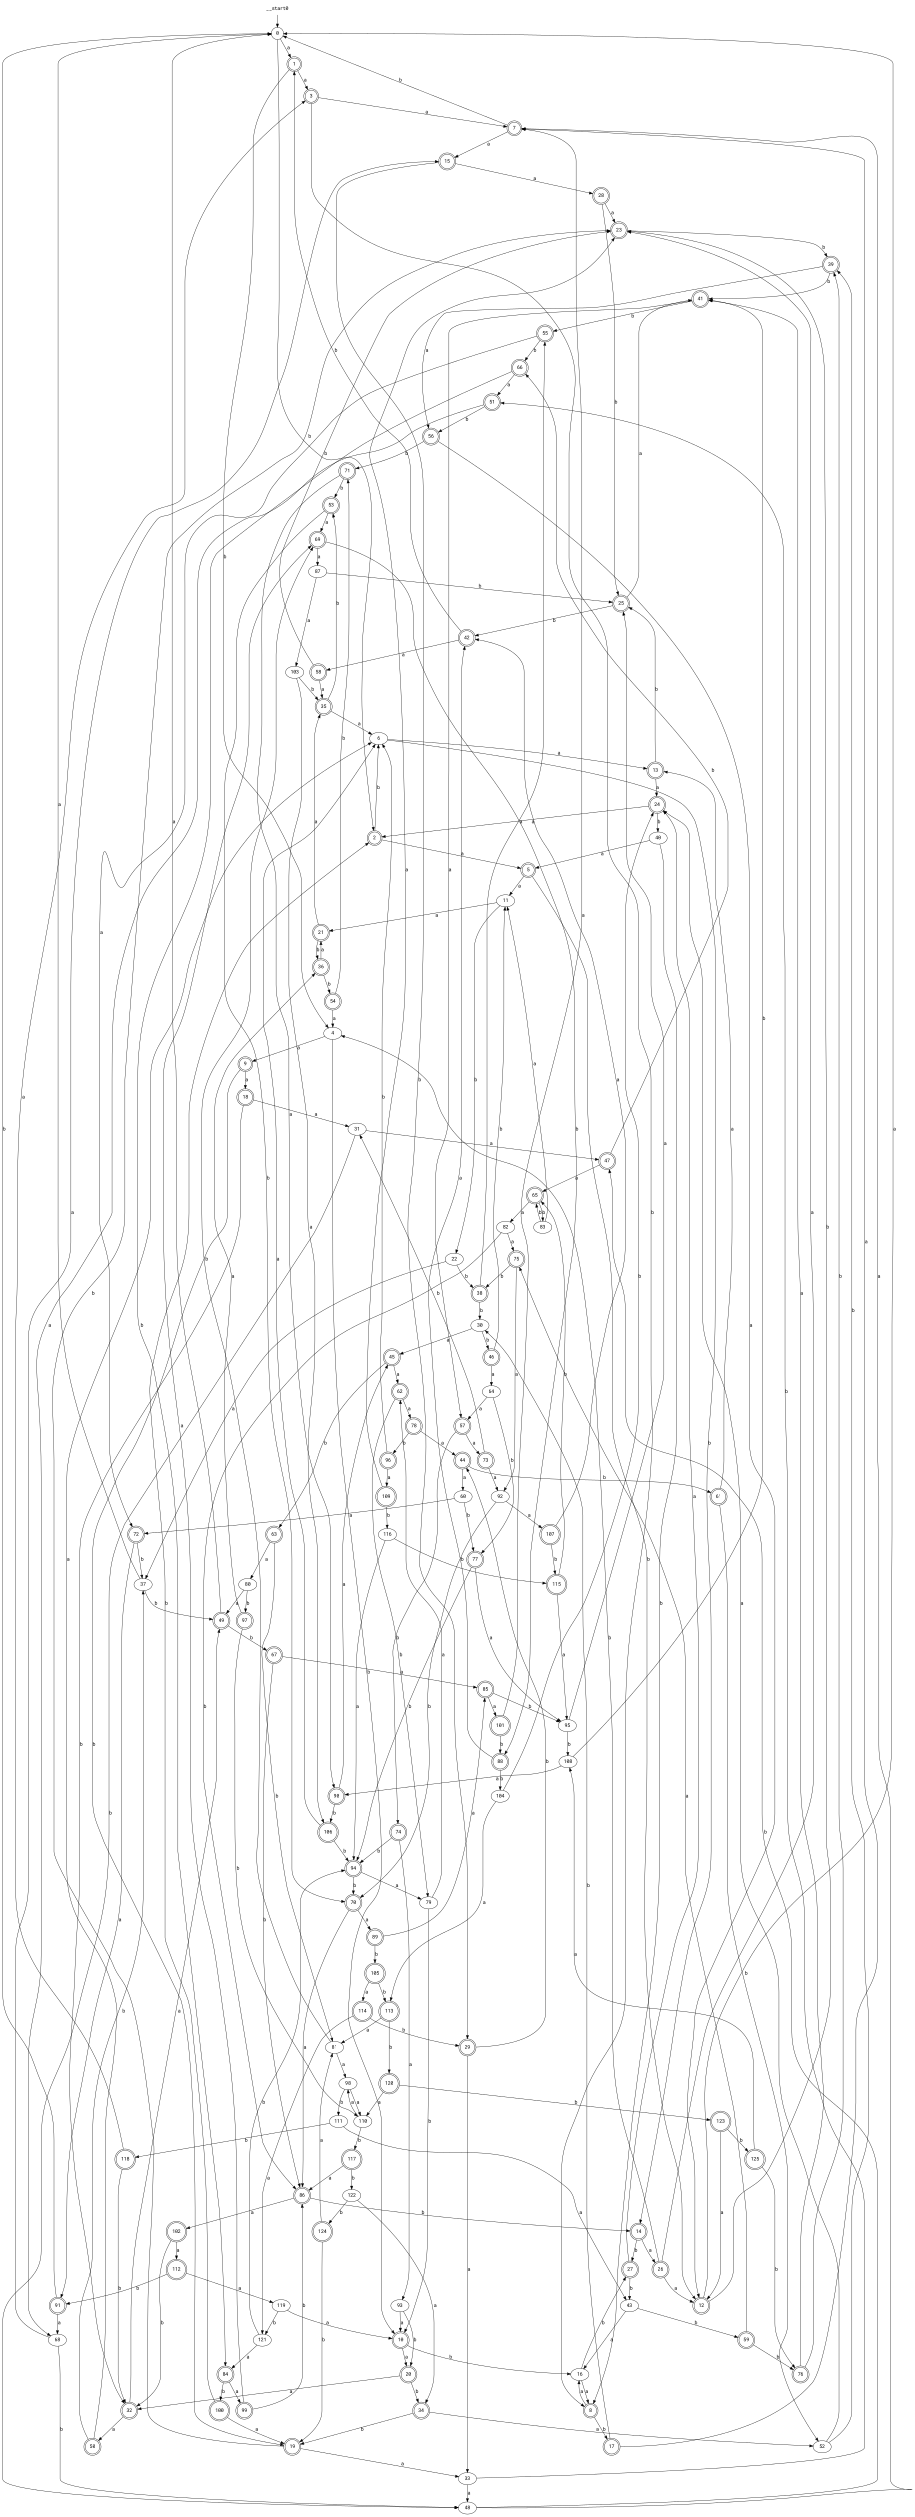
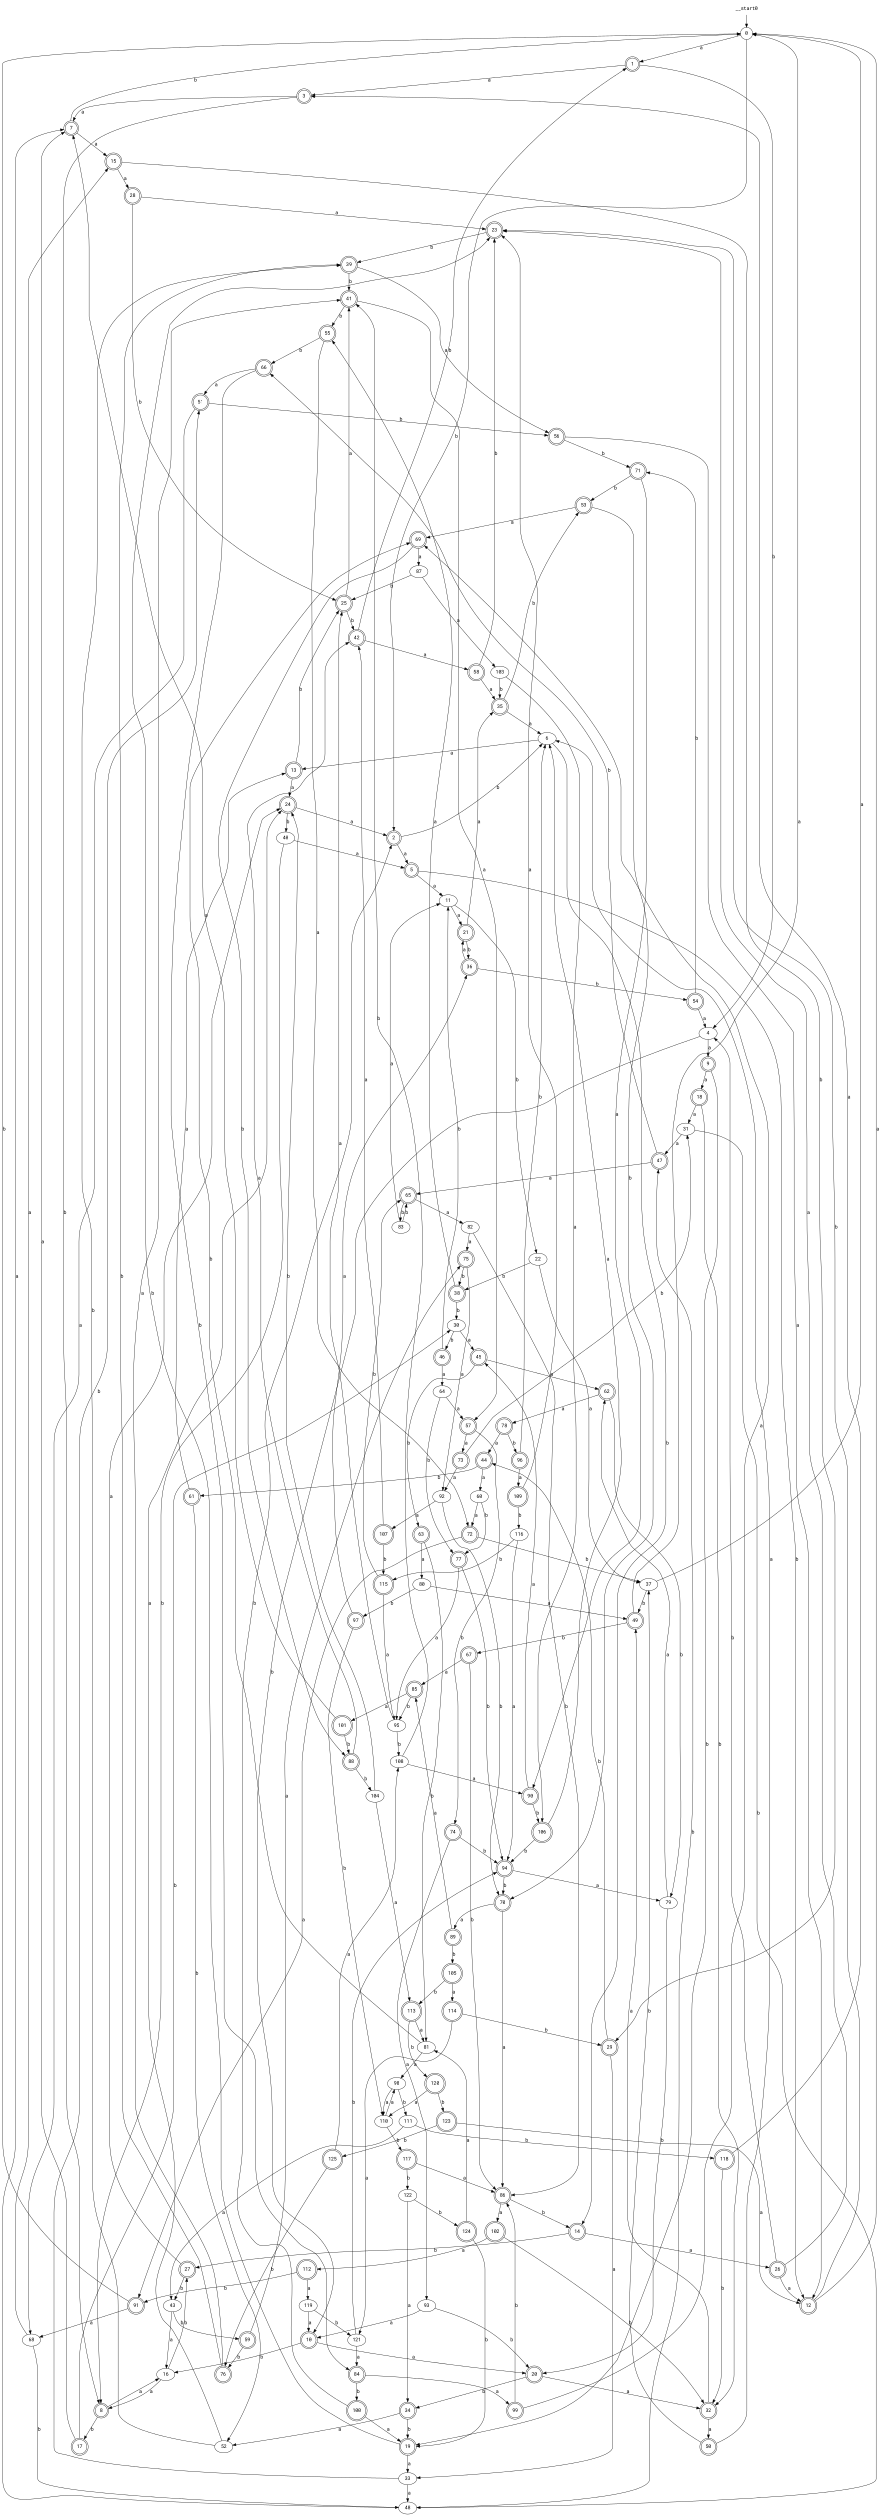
(428, 2121) -> (657, 2176)
